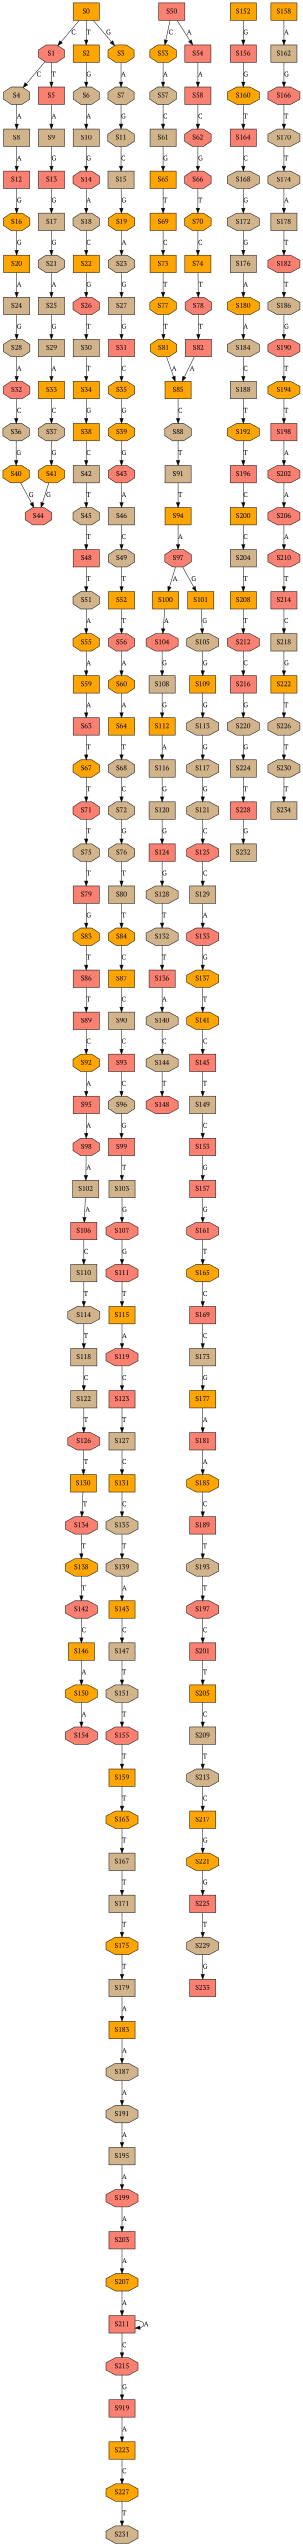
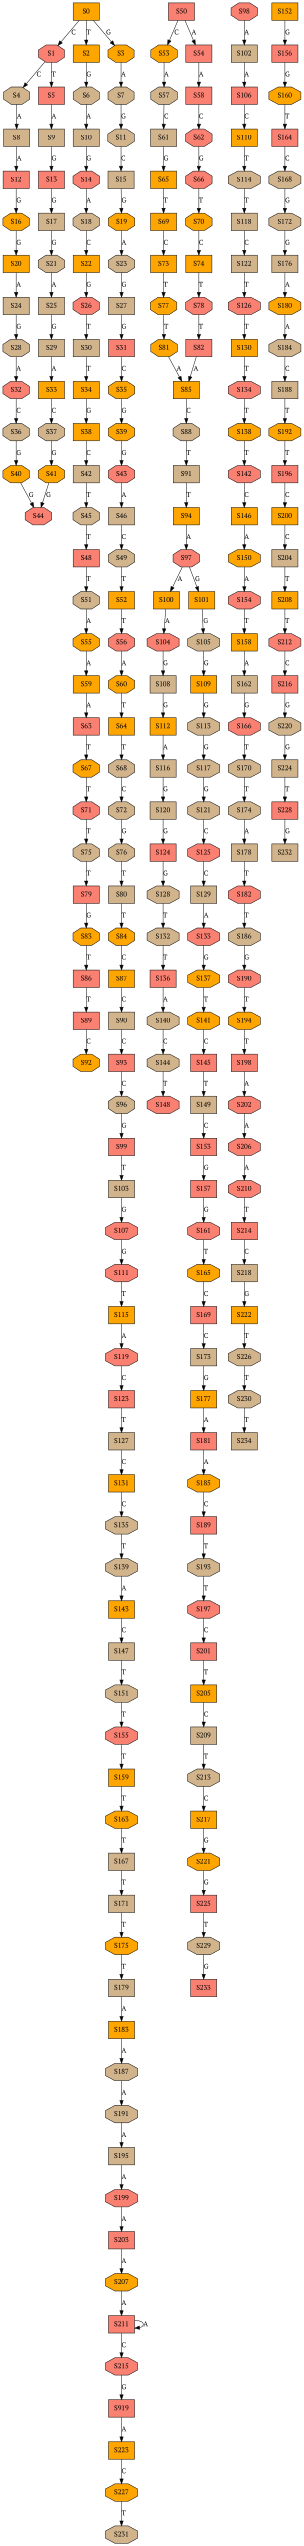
none -> (244, 619)
(124, 705) -> (124, 705)
(86, 1105) -> none
(84, 1273) -> (244, 138)
